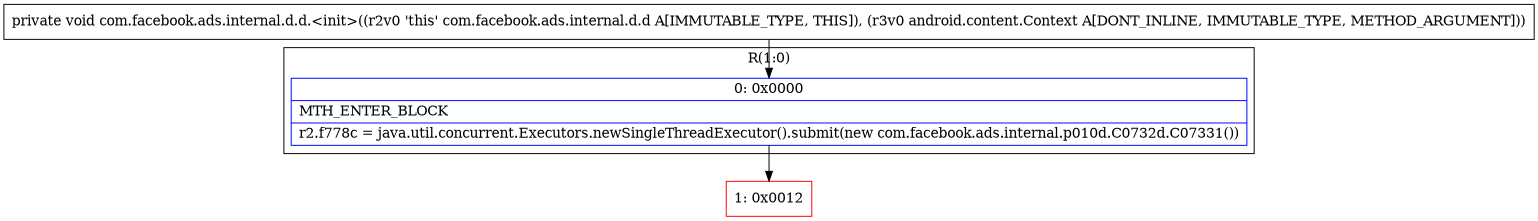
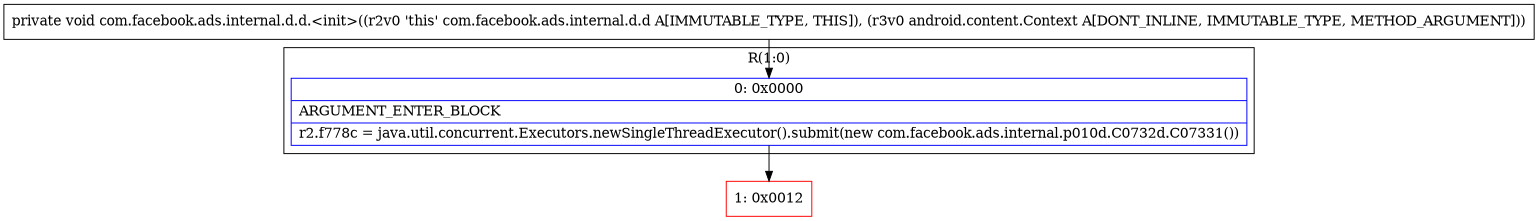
(374, 111) -> (400, 111)
